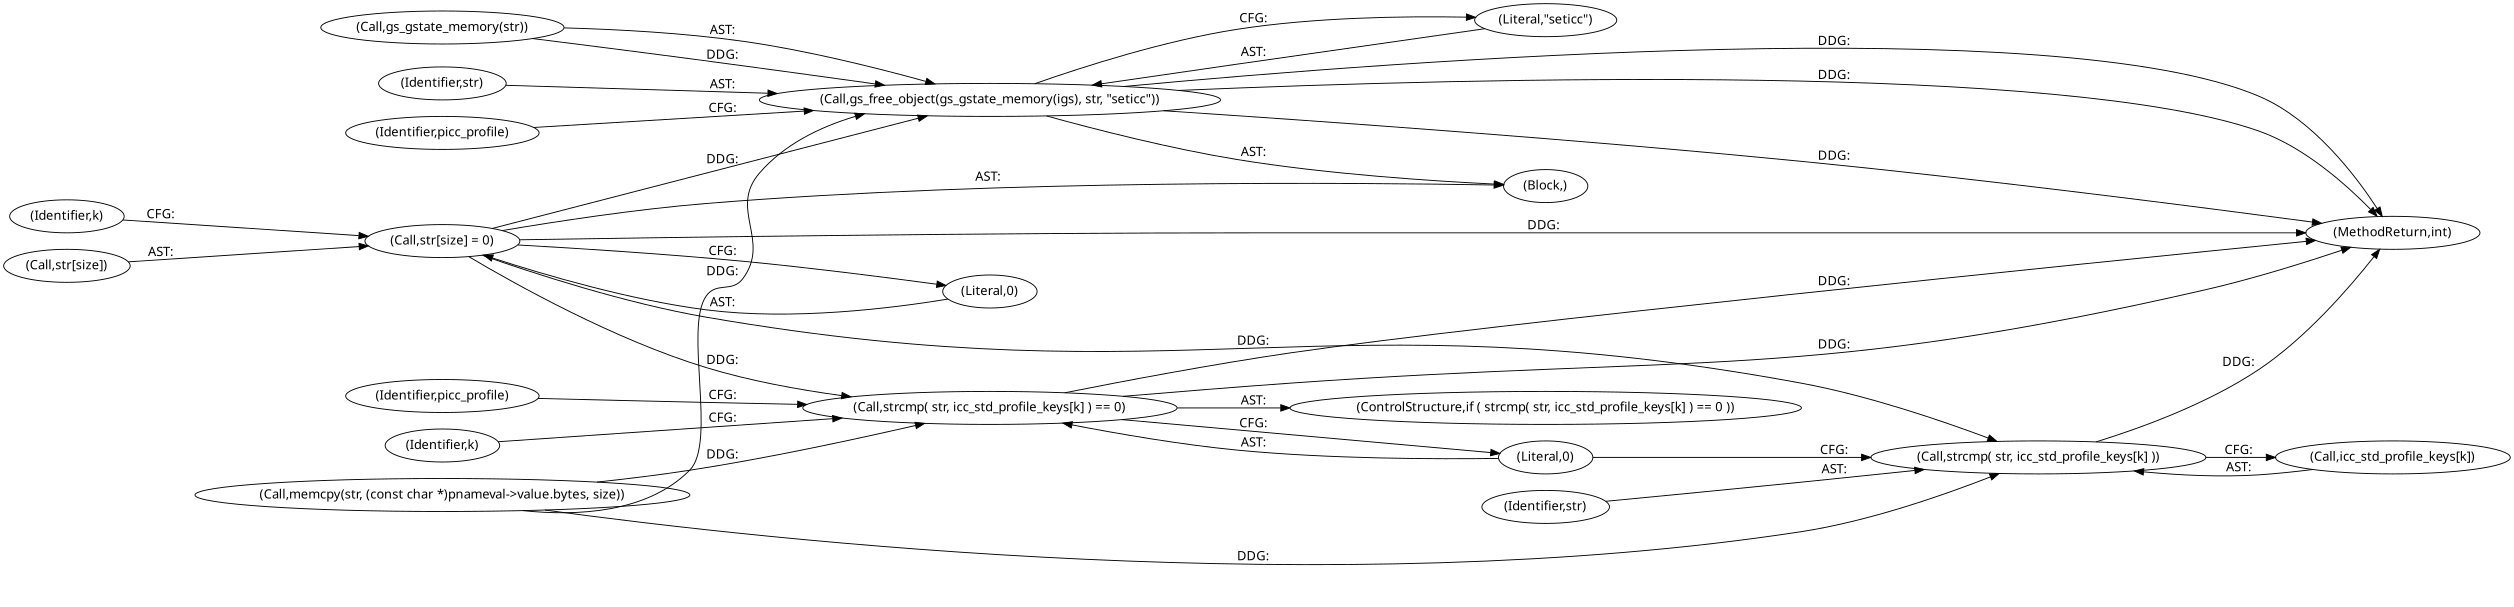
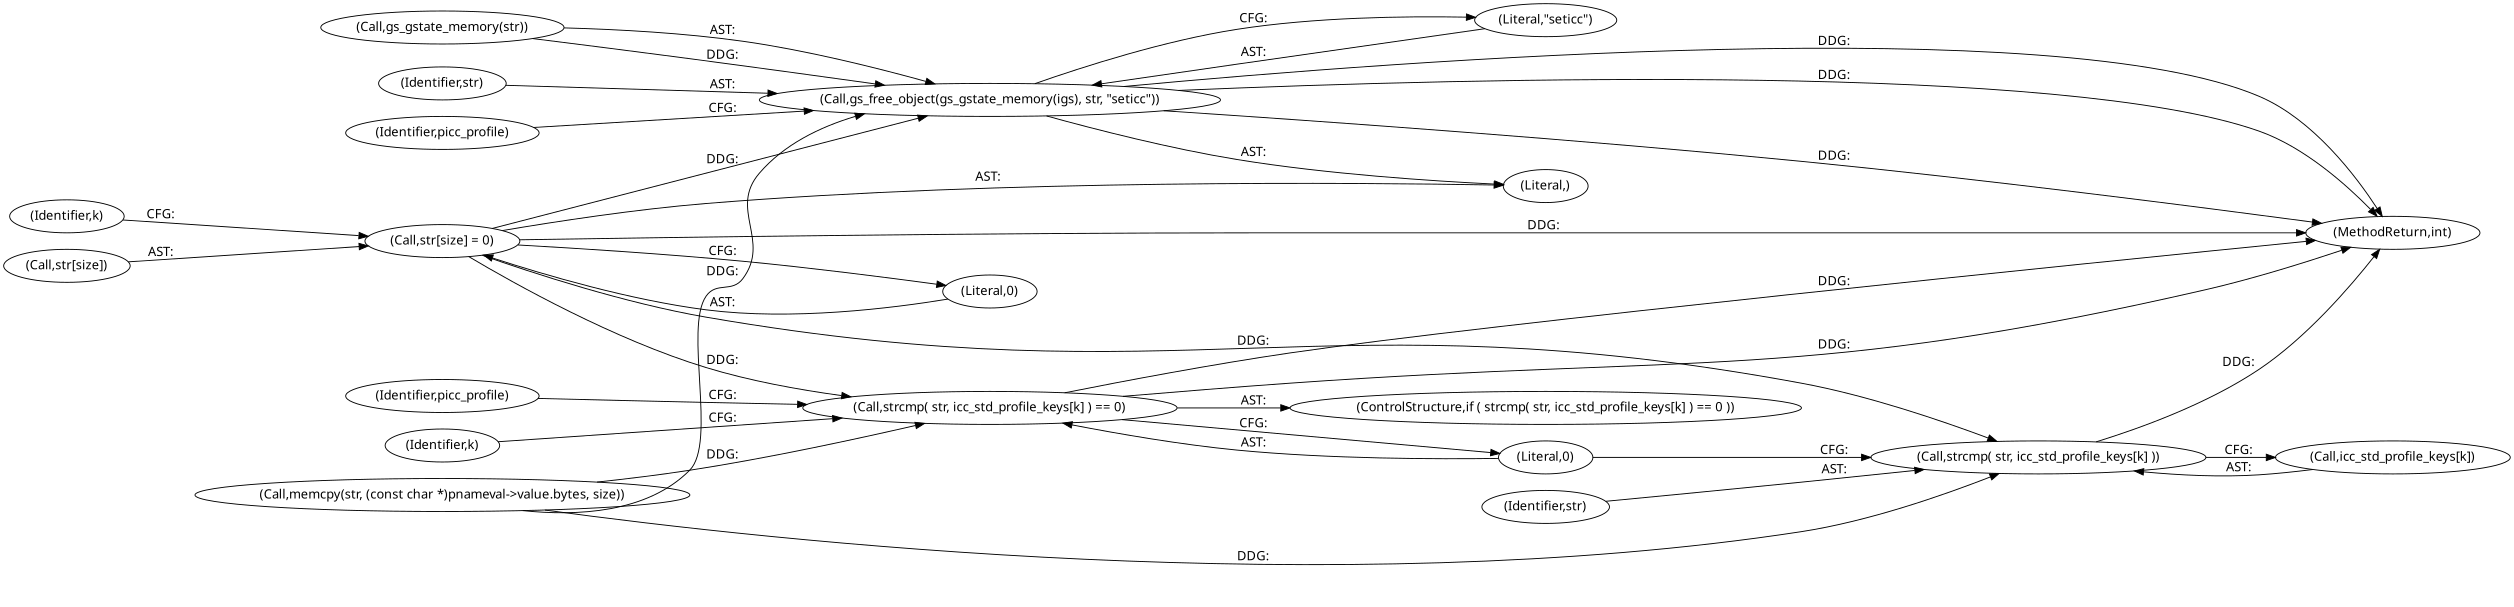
(1546, 186) -> (1546, 186)
